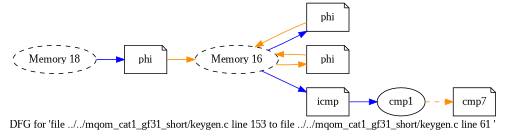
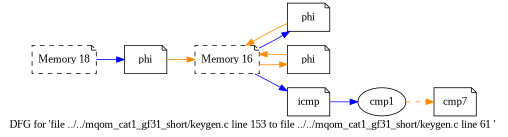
(55, 60) -> (64, 60)
(237, 60) -> (227, 60)
